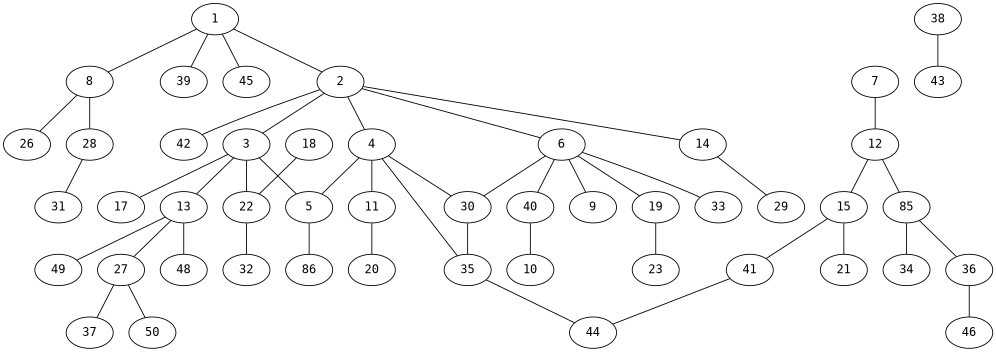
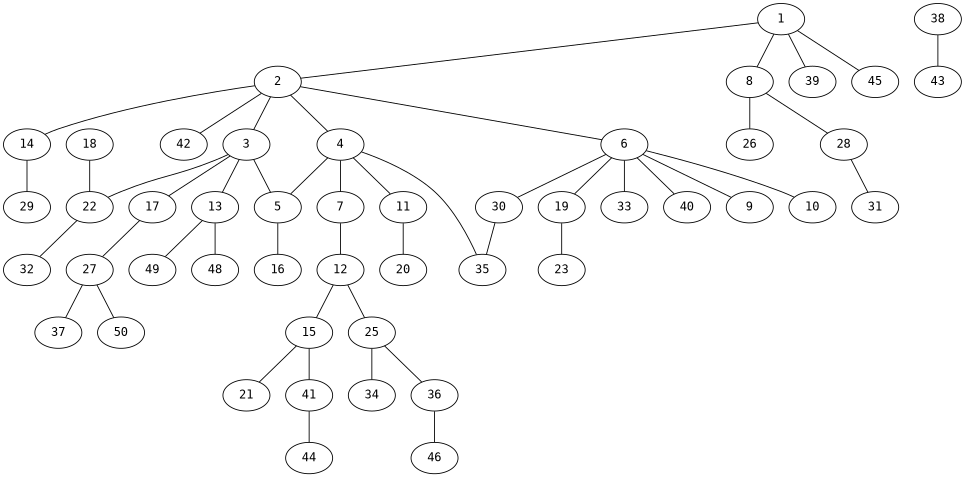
(420, 176) -> (340, 176)
(907, 207) -> (372, 333)
(152, 239) -> (121, 239)
(530, 239) -> (721, 171)
(309, 270) -> (278, 270)
(530, 301) -> none
